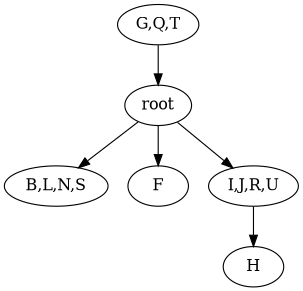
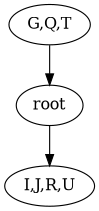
(56, 186) -> none
(158, 186) -> none
(253, 267) -> none
